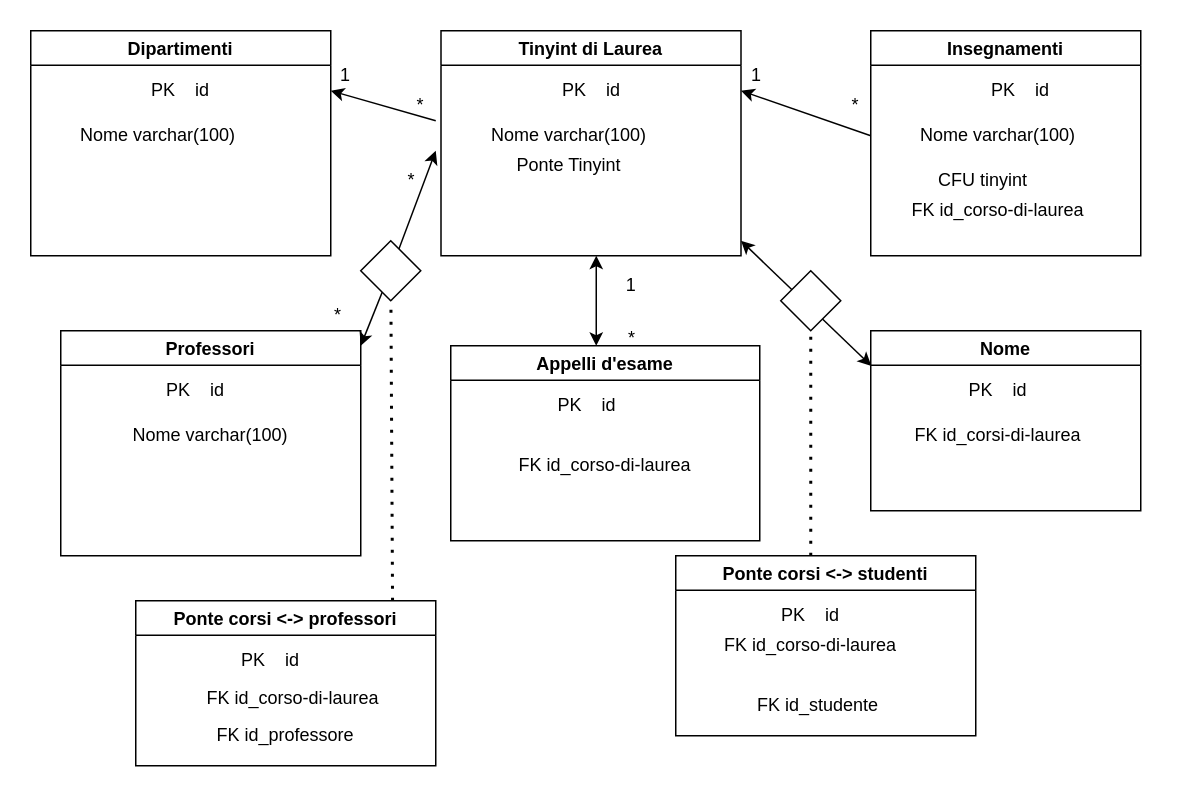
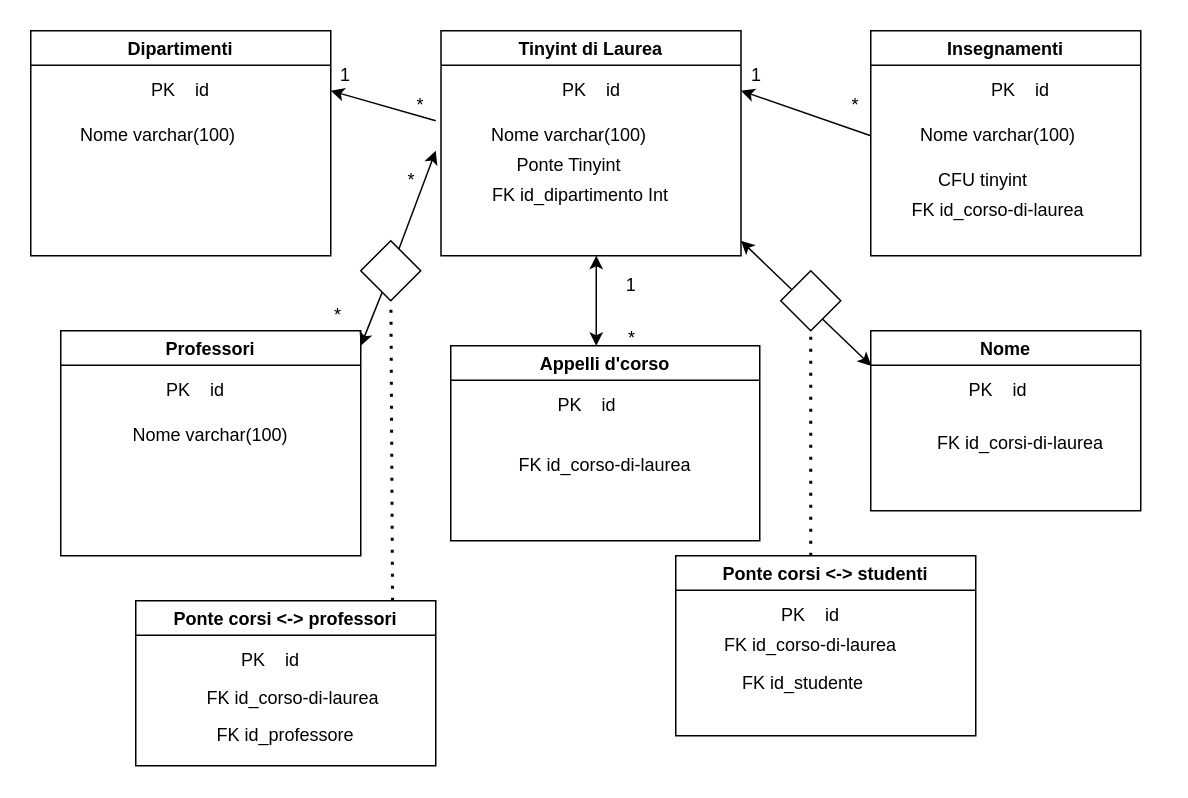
none -> (578, 196)
(605, 364) -> (605, 364)
(998, 436) -> (1021, 443)
(818, 706) -> (803, 683)
